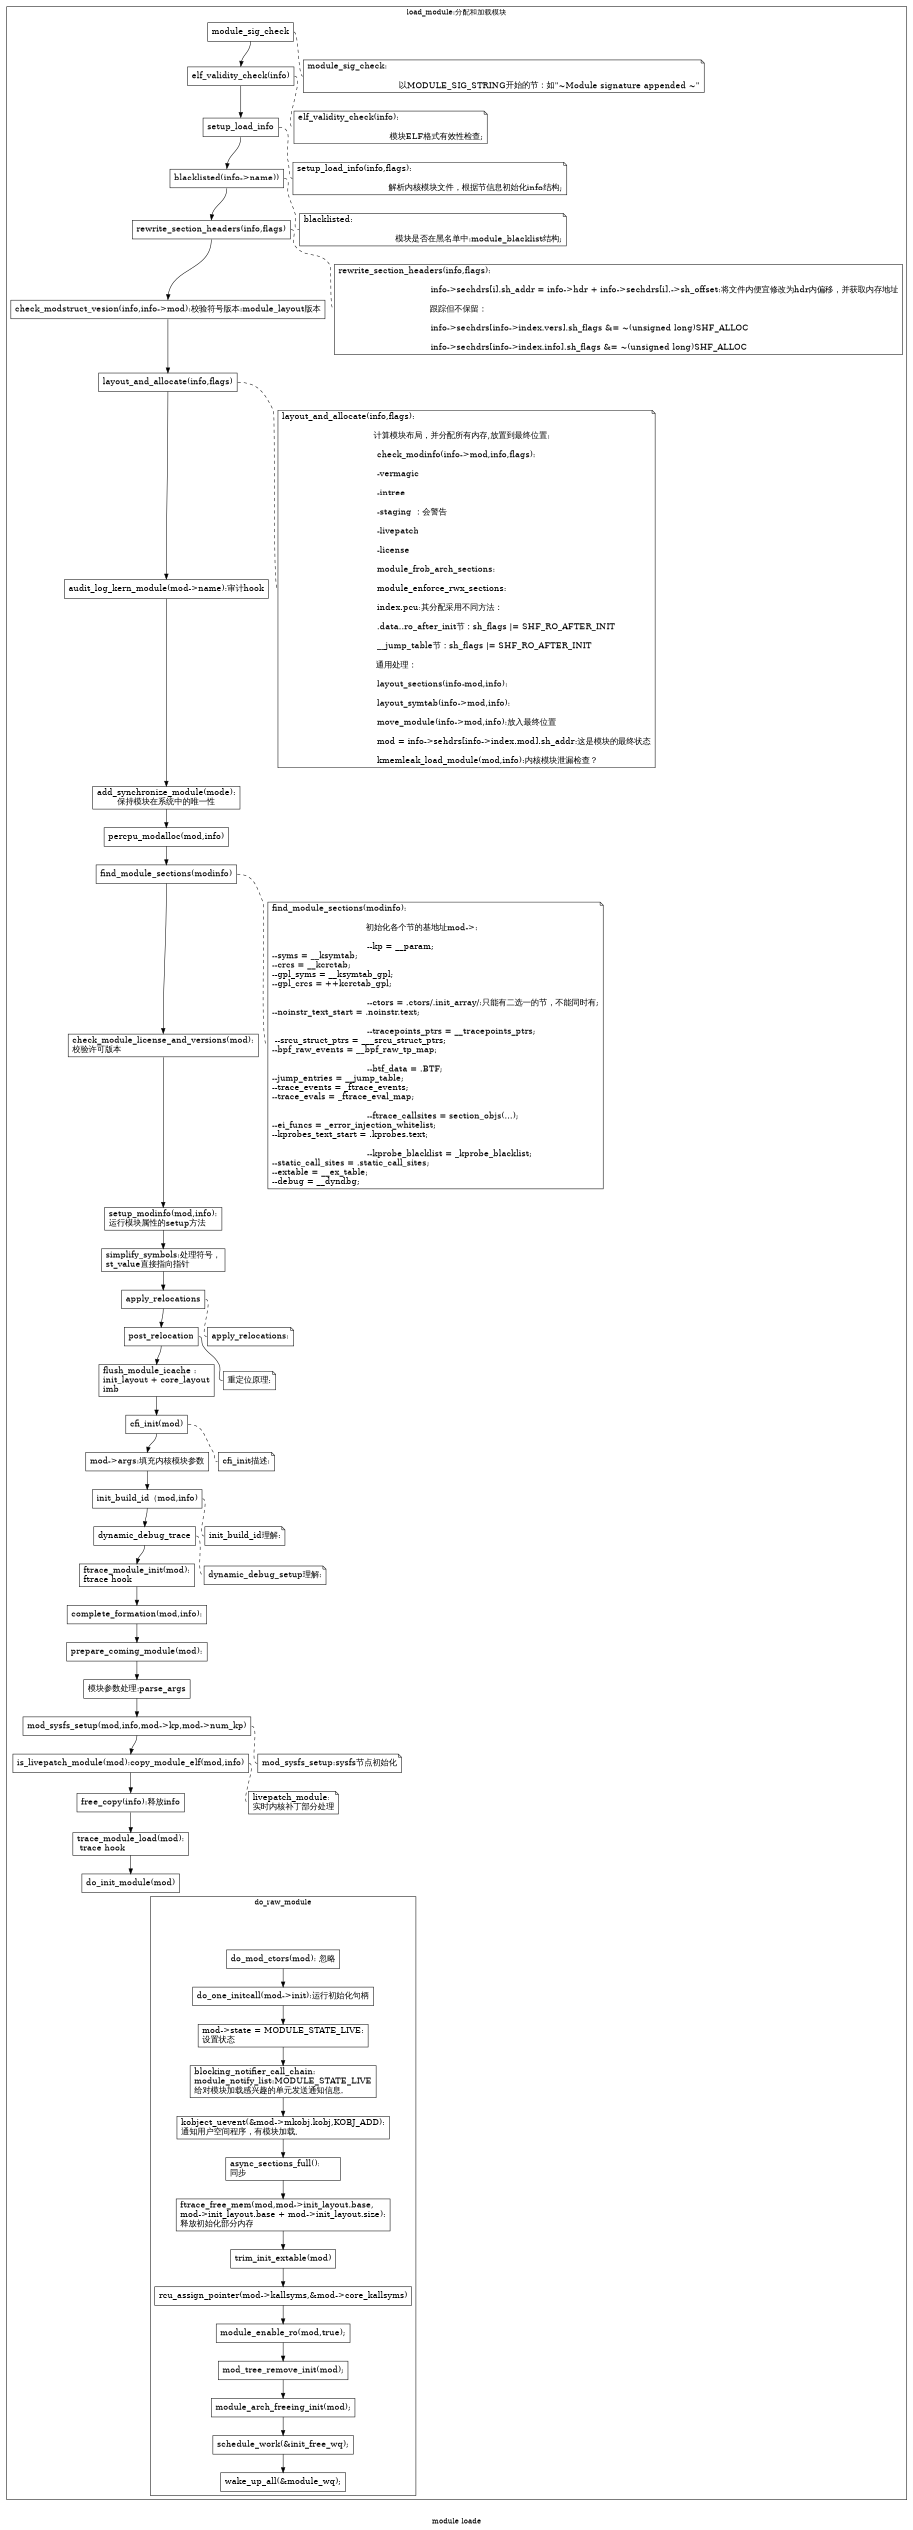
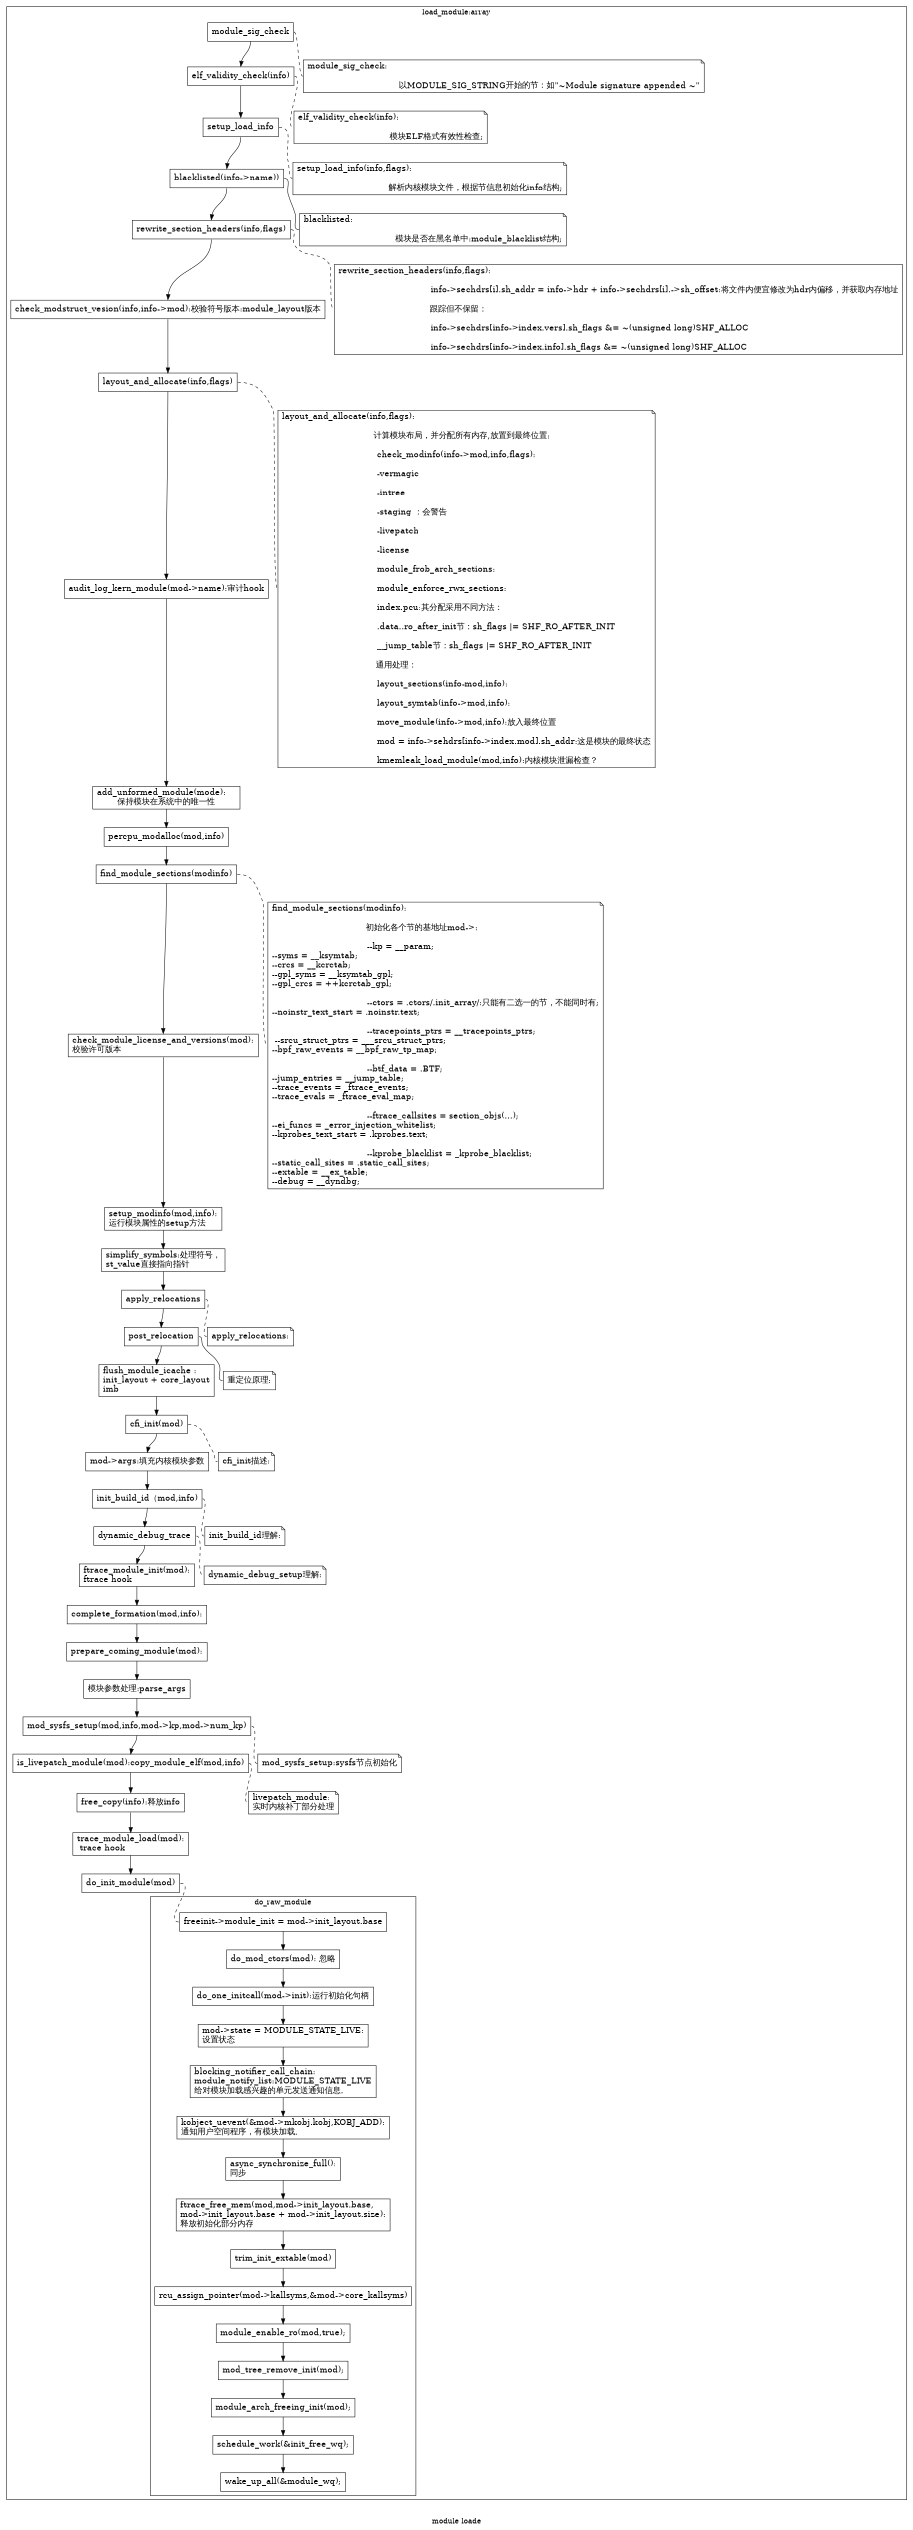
(457, 13) -> (457, 13)
(292, 204) -> (292, 204)
(166, 798) -> (166, 798)
none -> (283, 1922)
(283, 2169) -> (283, 2169)
